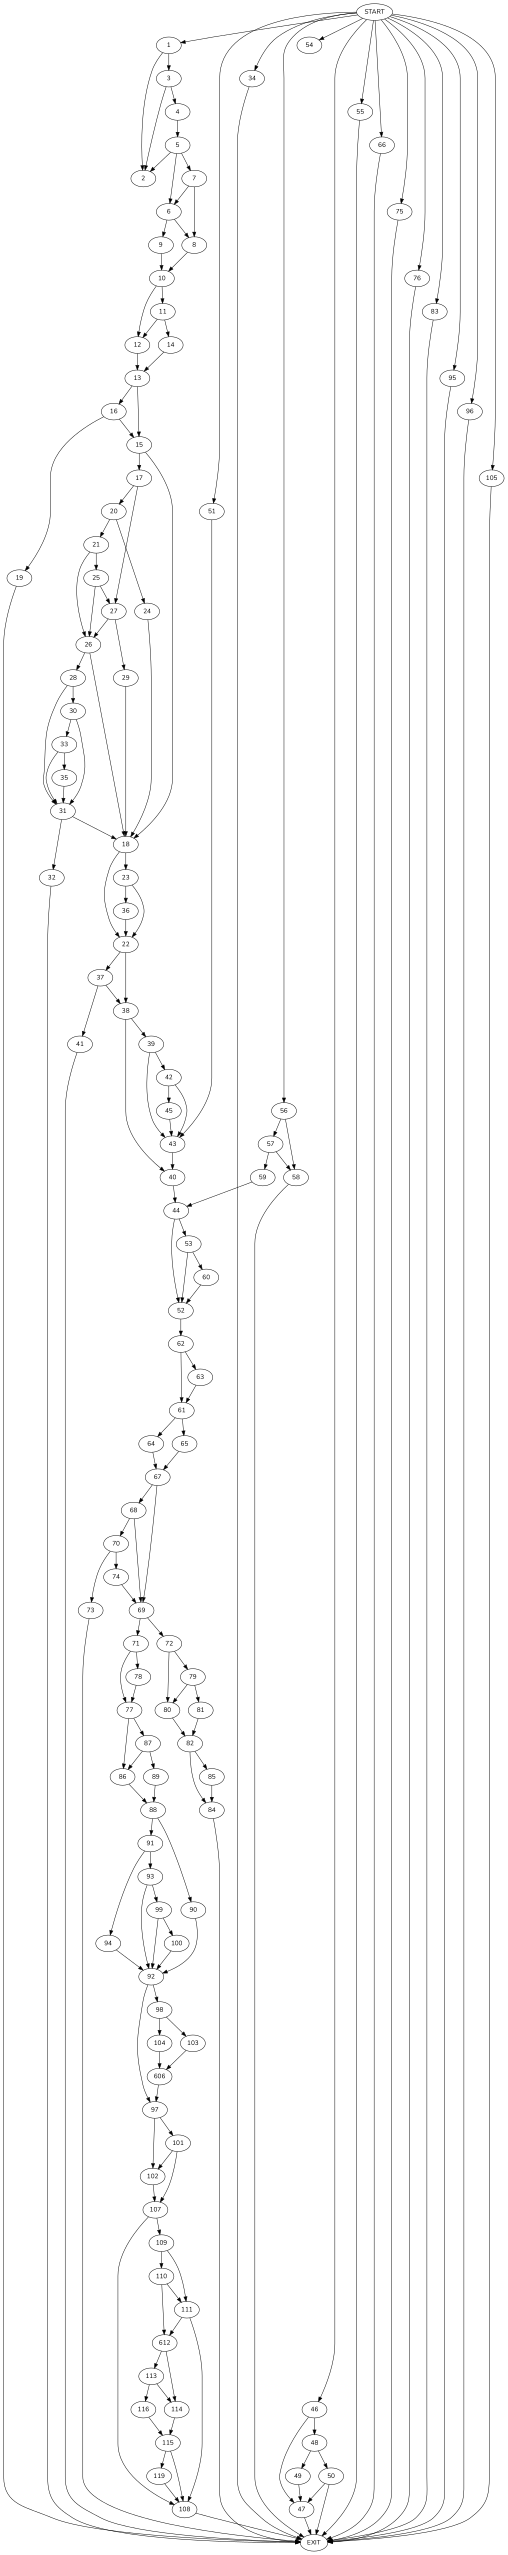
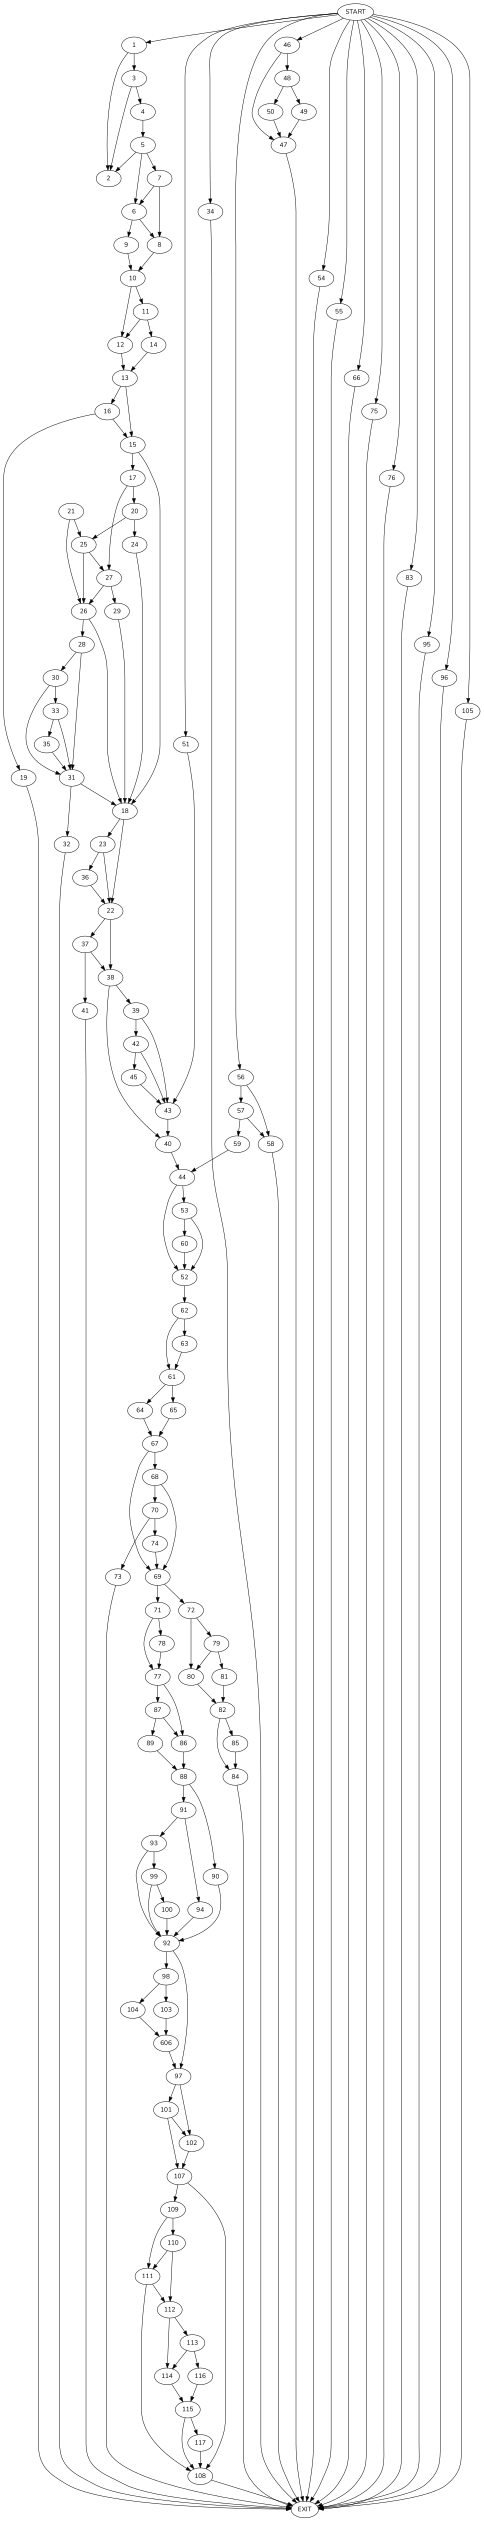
(106, 526) -> (109, 528)
(165, 2343) -> (170, 2310)
(159, 2476) -> (200, 2443)
(323, 2507) -> (314, 1392)
